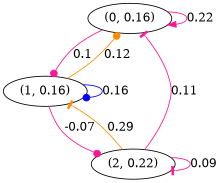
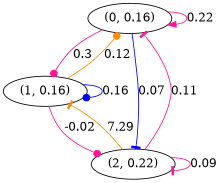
(83, 55) -> (83, 55)
none -> (138, 89)
(80, 128) -> (80, 128)
(121, 128) -> (121, 128)
